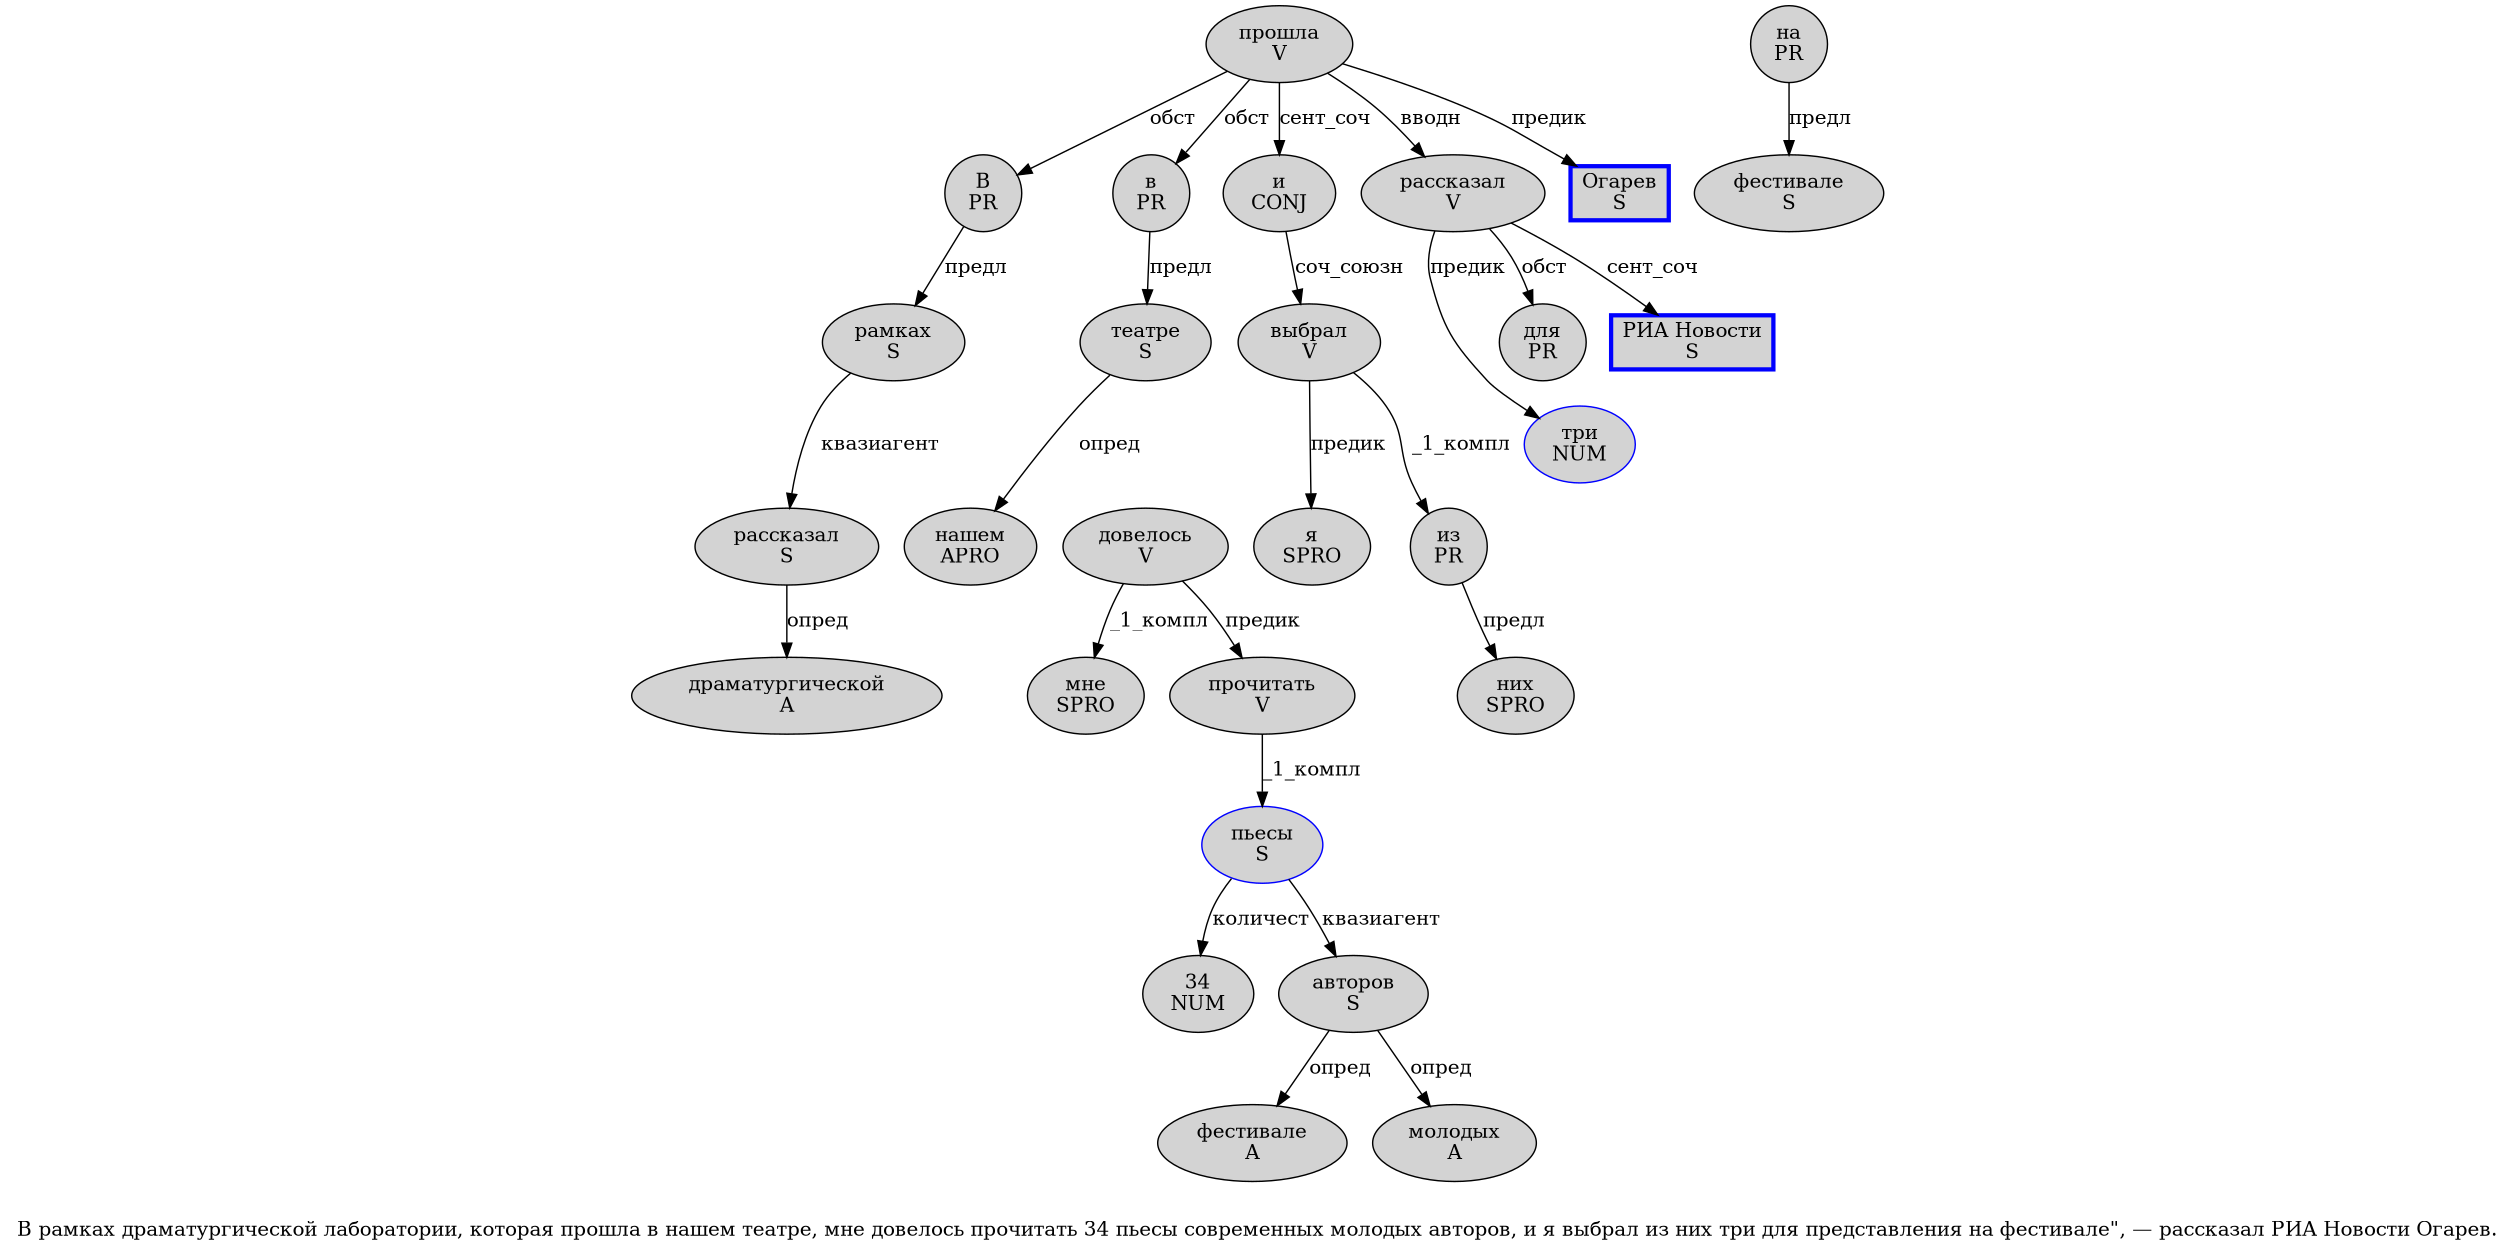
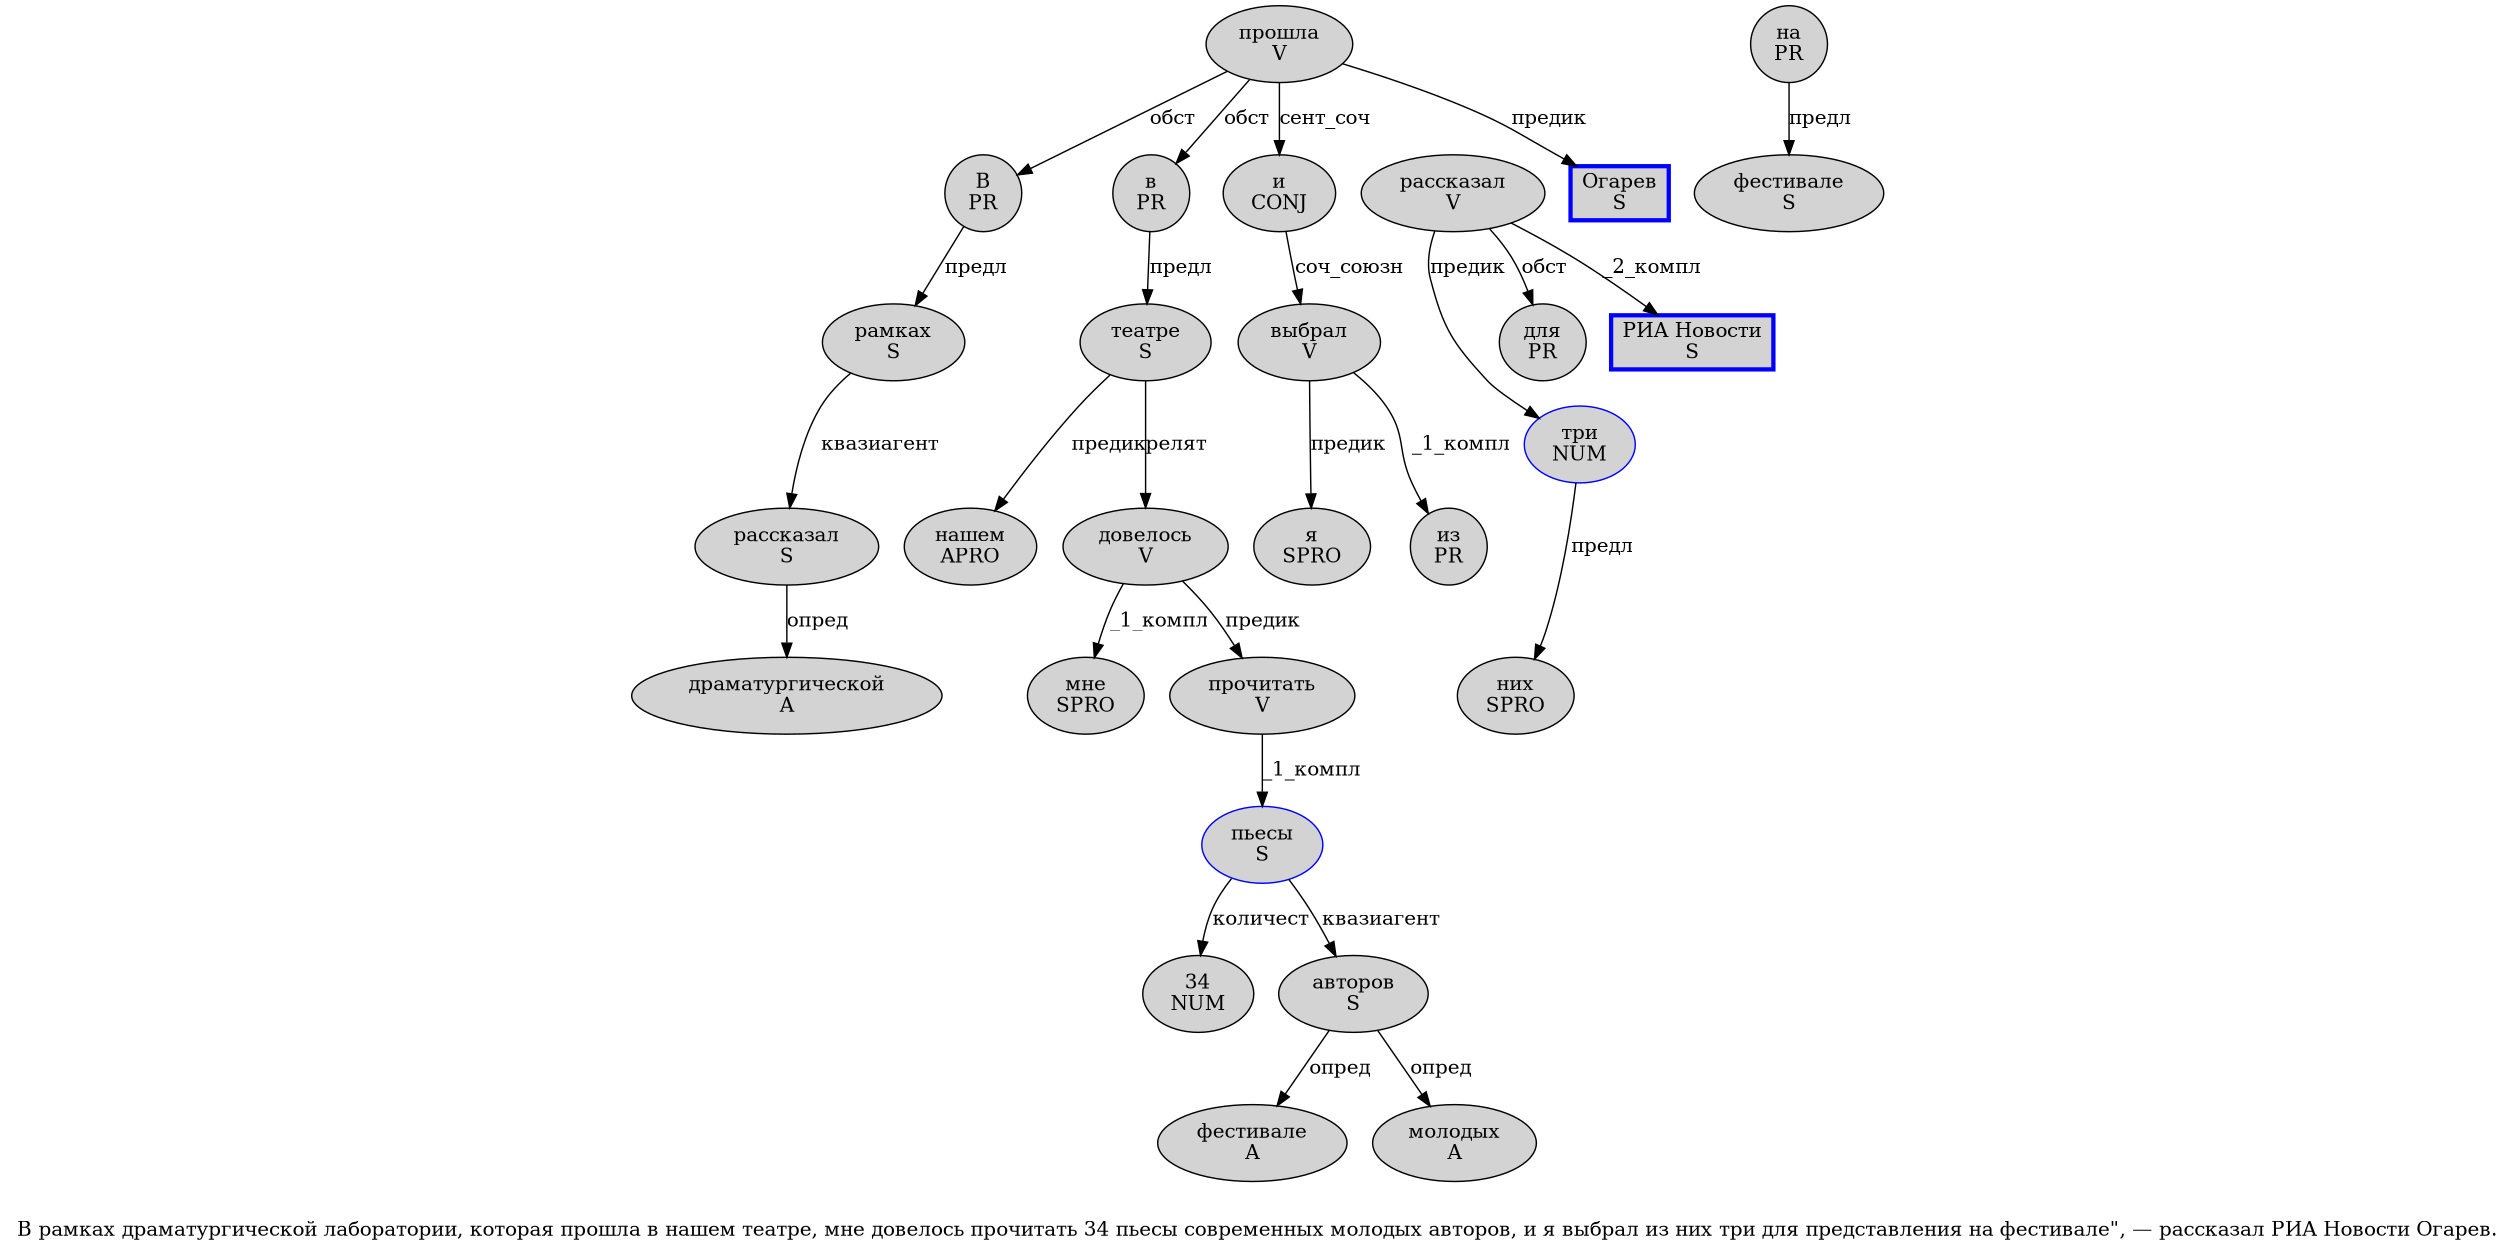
(1374, 106) -> none
(1652, 268) -> (1652, 268)
none -> (1146, 437)
(1109, 444) -> (1109, 444)
(1475, 615) -> (1563, 566)
